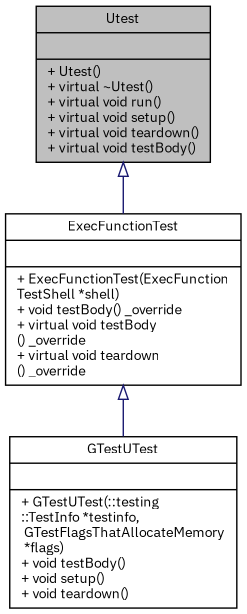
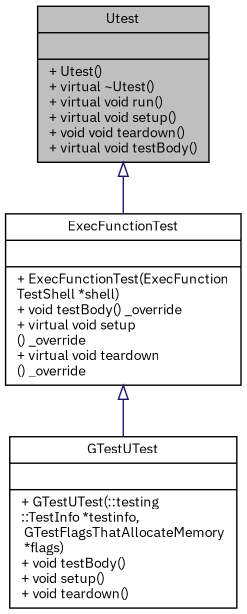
(123, 133) -> (117, 133)
(87, 325) -> (77, 325)
